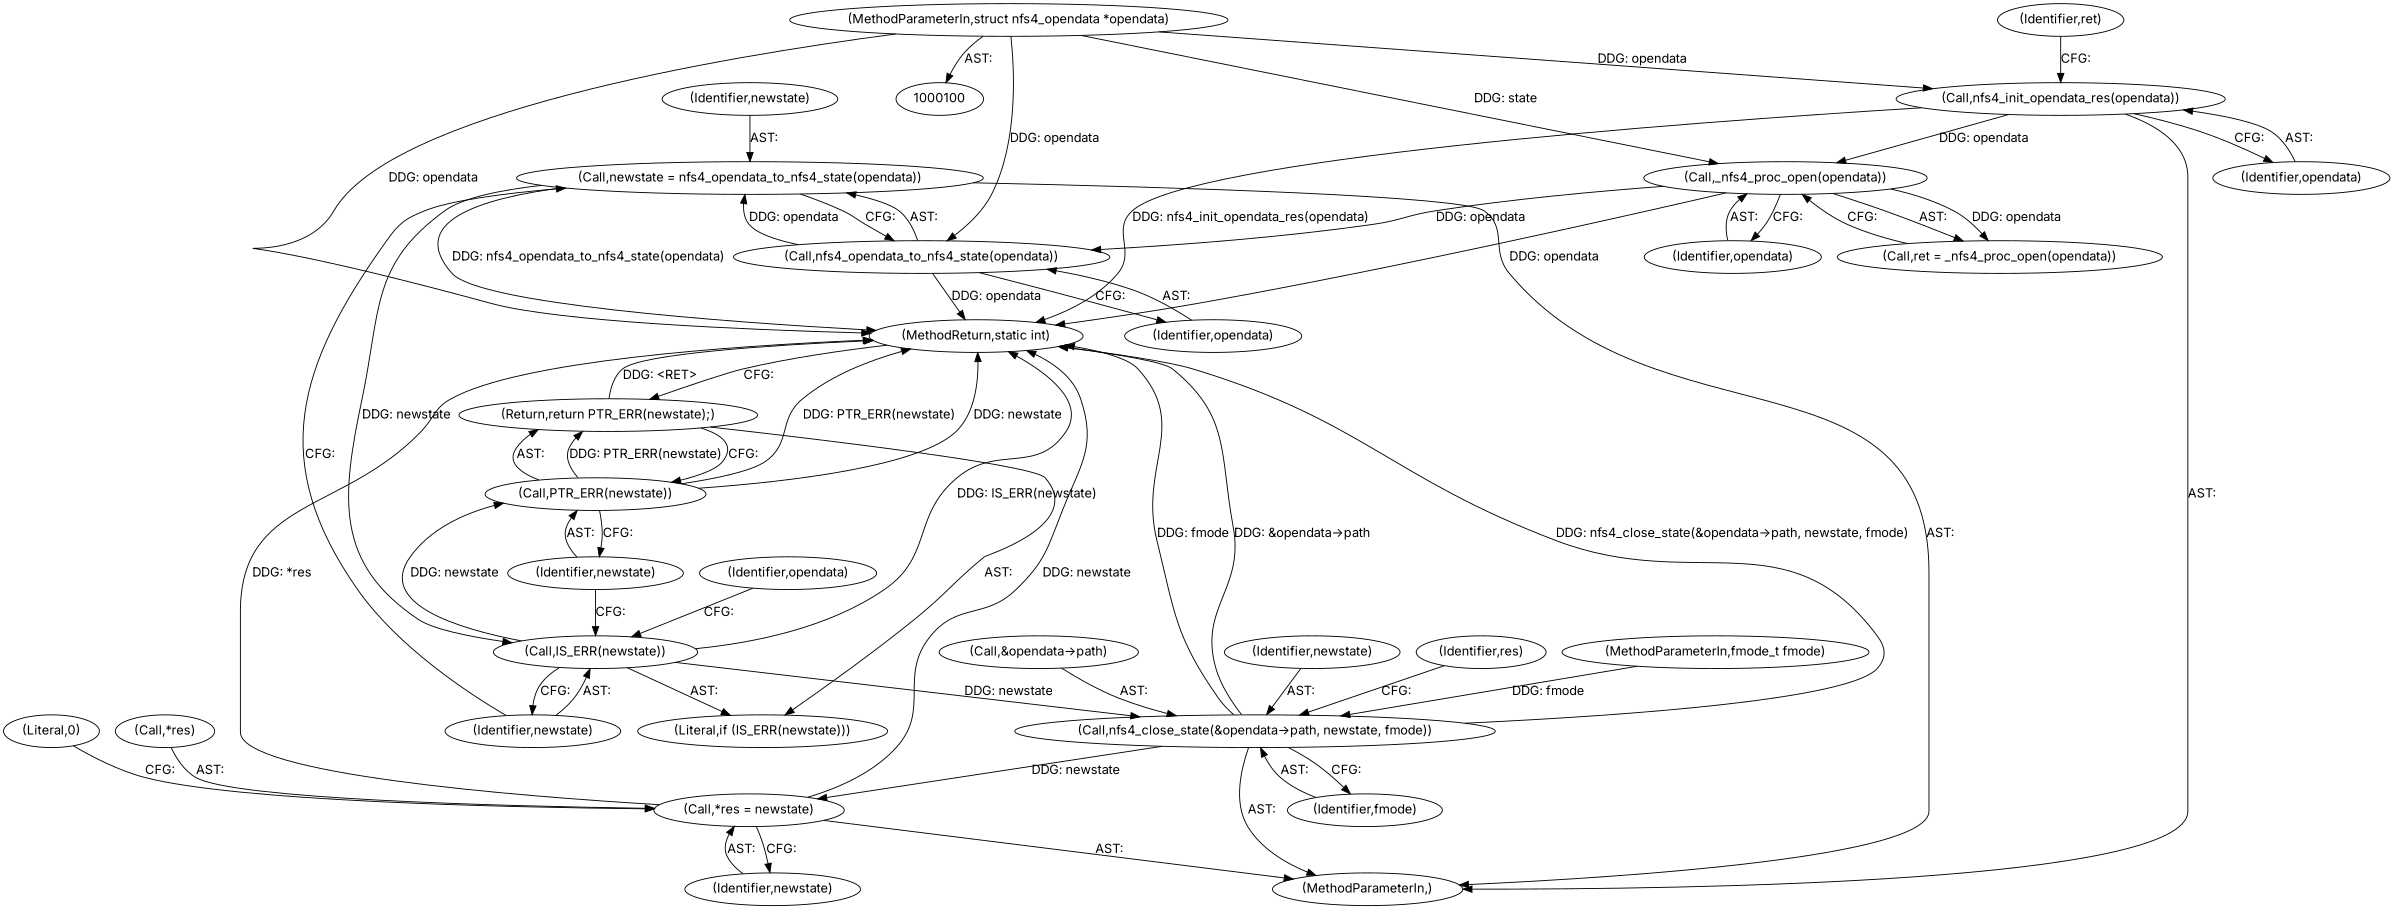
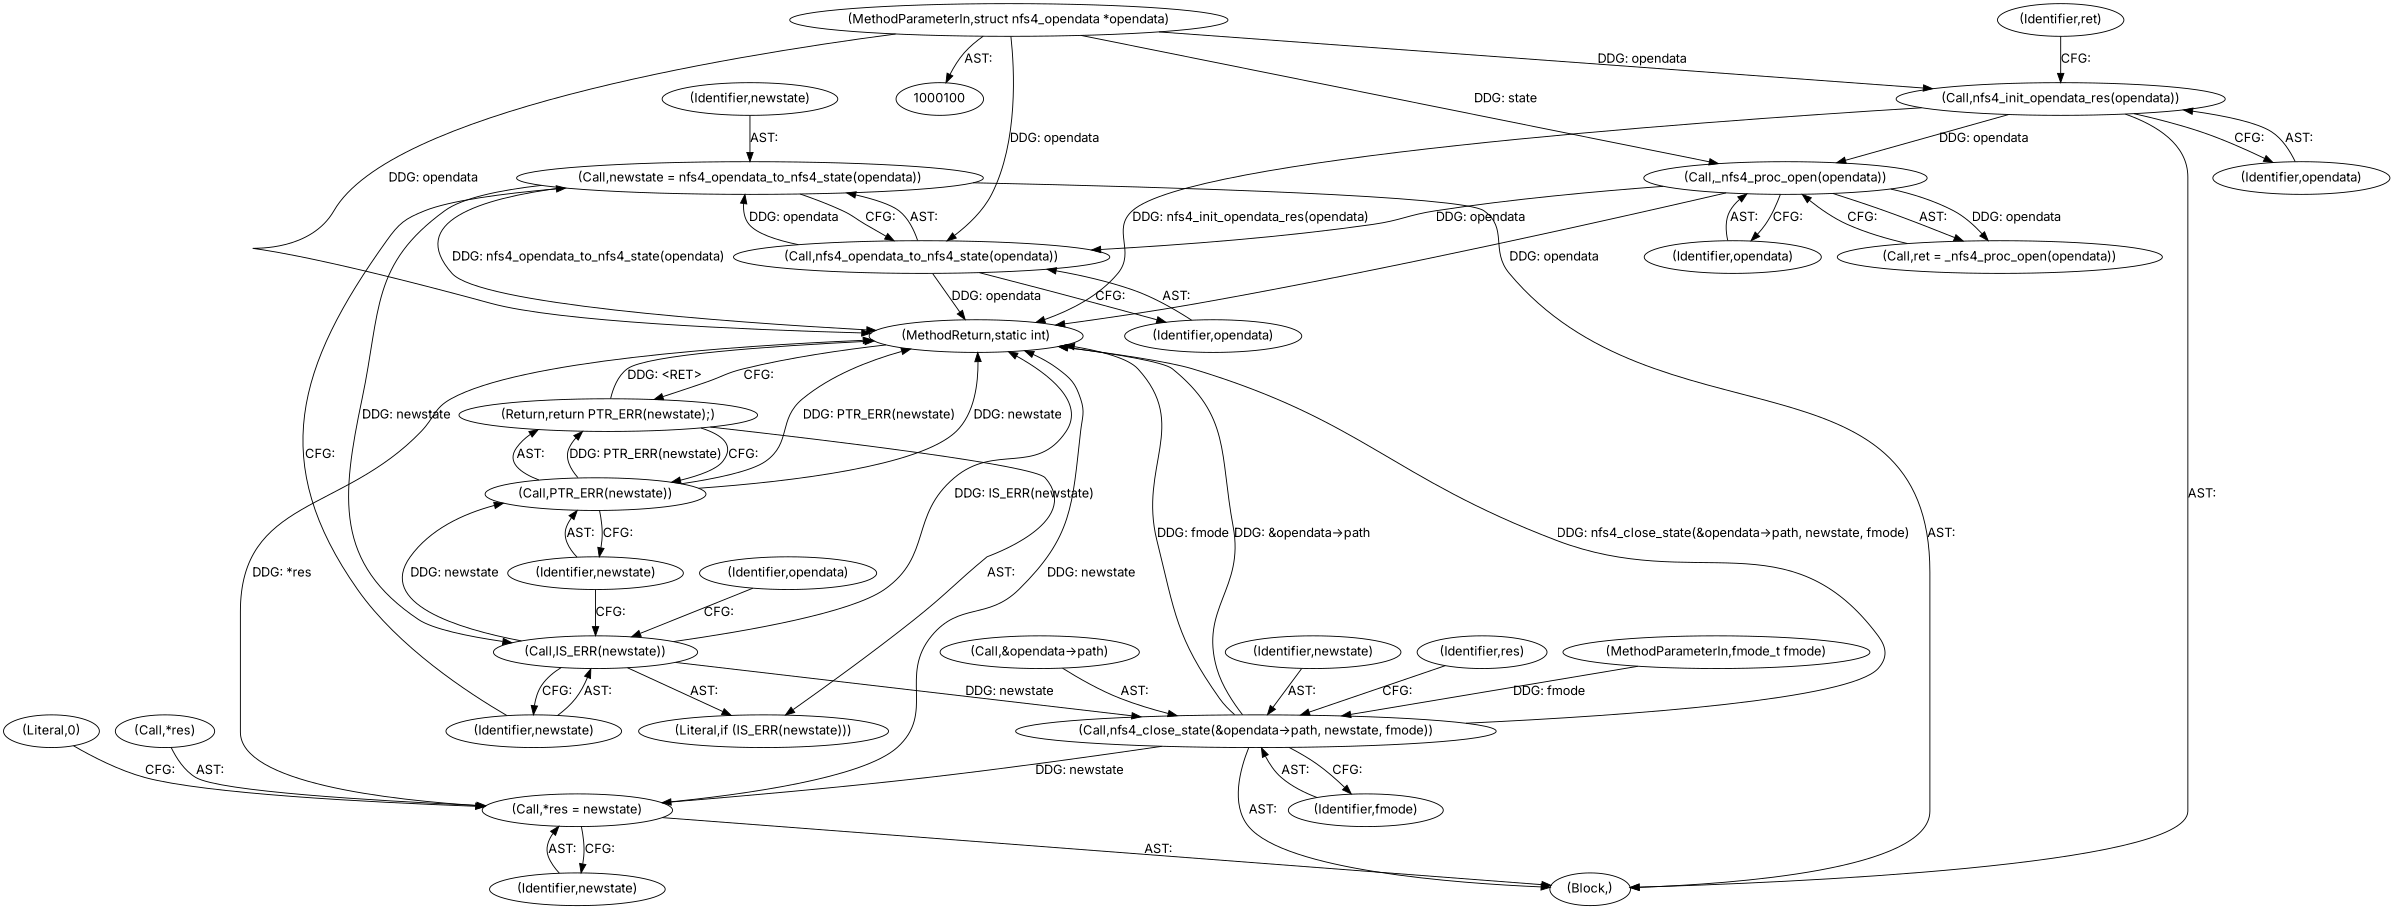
(1368, 889) -> (1590, 889)
